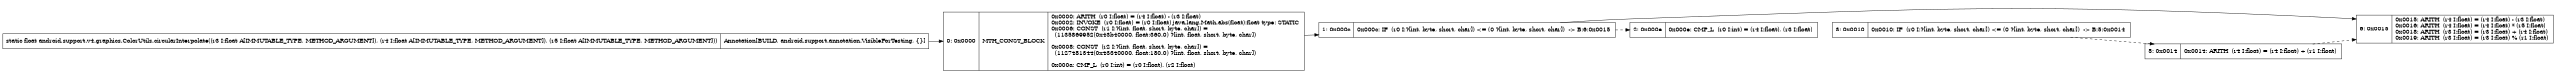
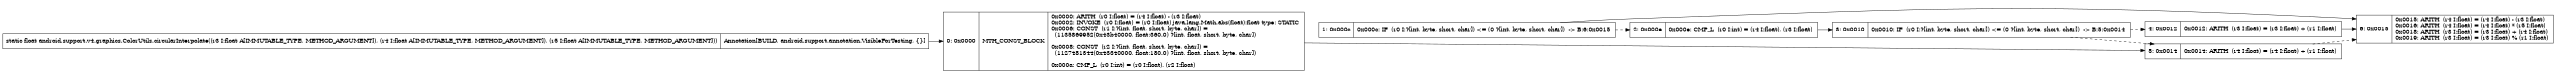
none -> (2243, 29)
none -> (1823, 30)
(1310, 35) -> (1723, 47)
